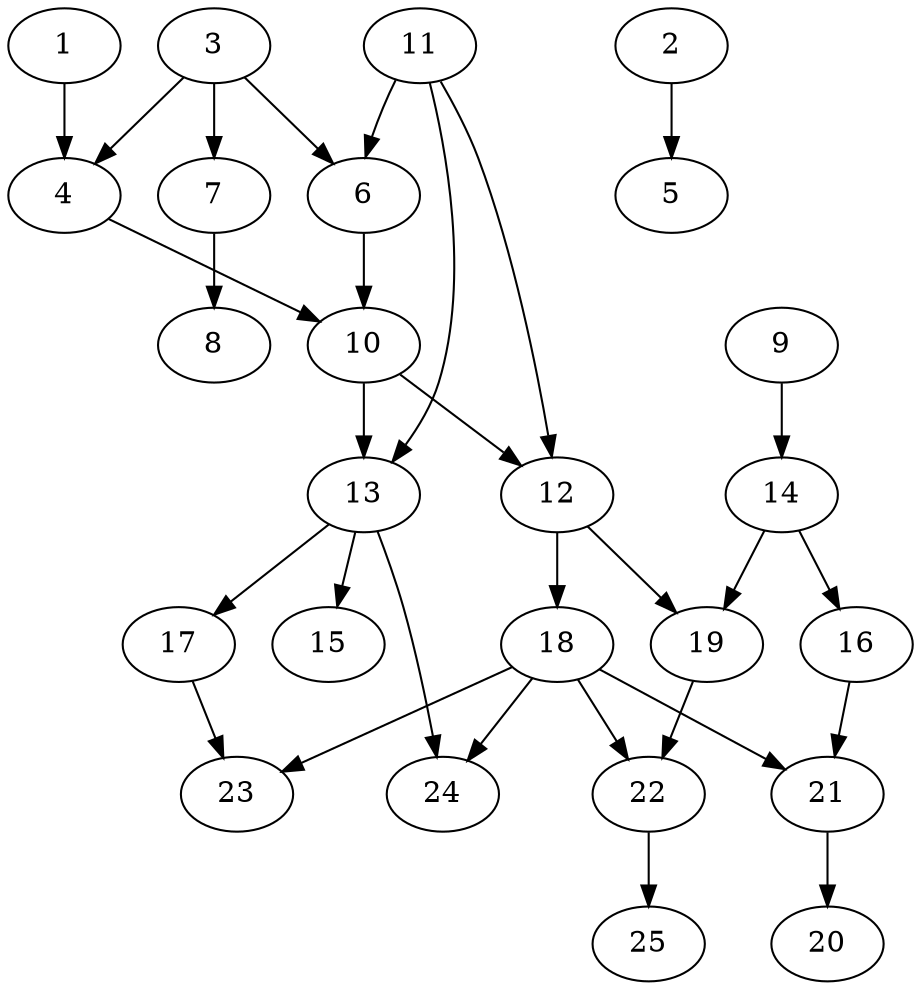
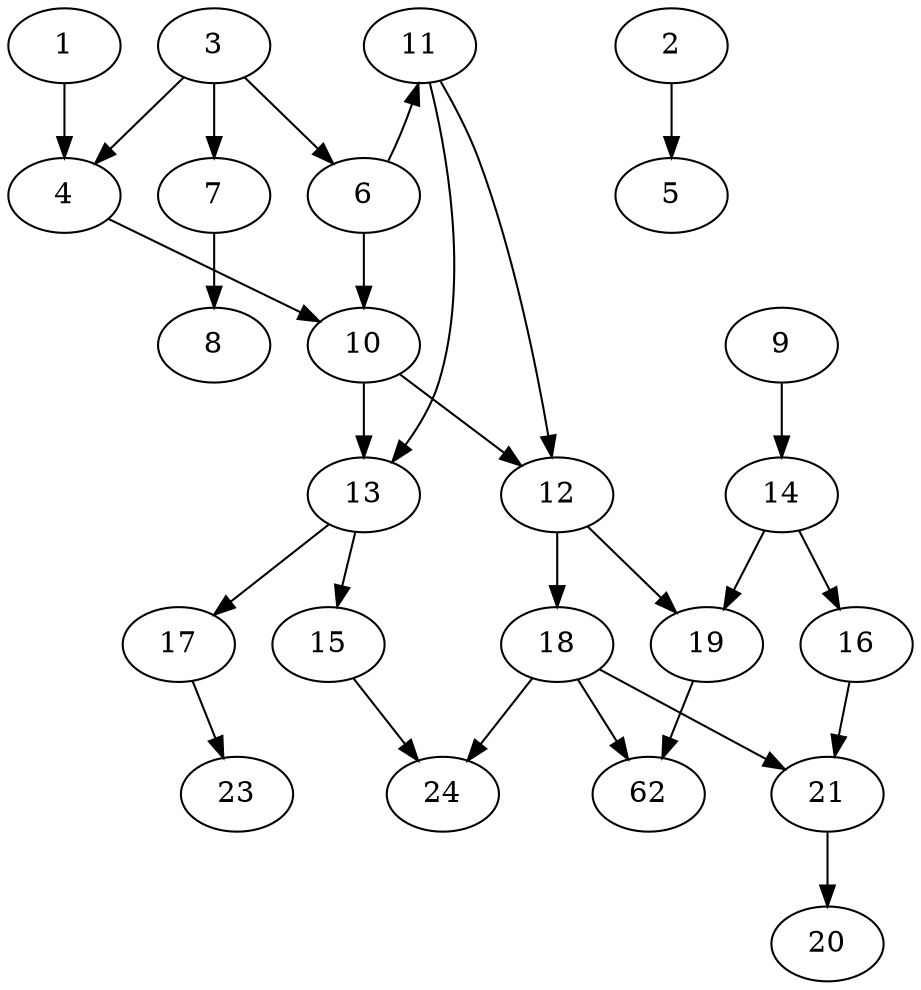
(383, 108) -> (401, 133)
(410, 632) -> (379, 711)
(407, 715) -> none
(649, 794) -> (649, 794)
(649, 944) -> none
